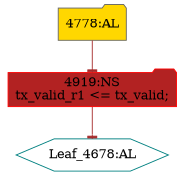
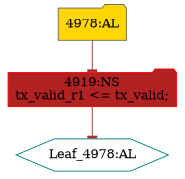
(92, 24) -> (92, 24)
(92, 155) -> (92, 155)
